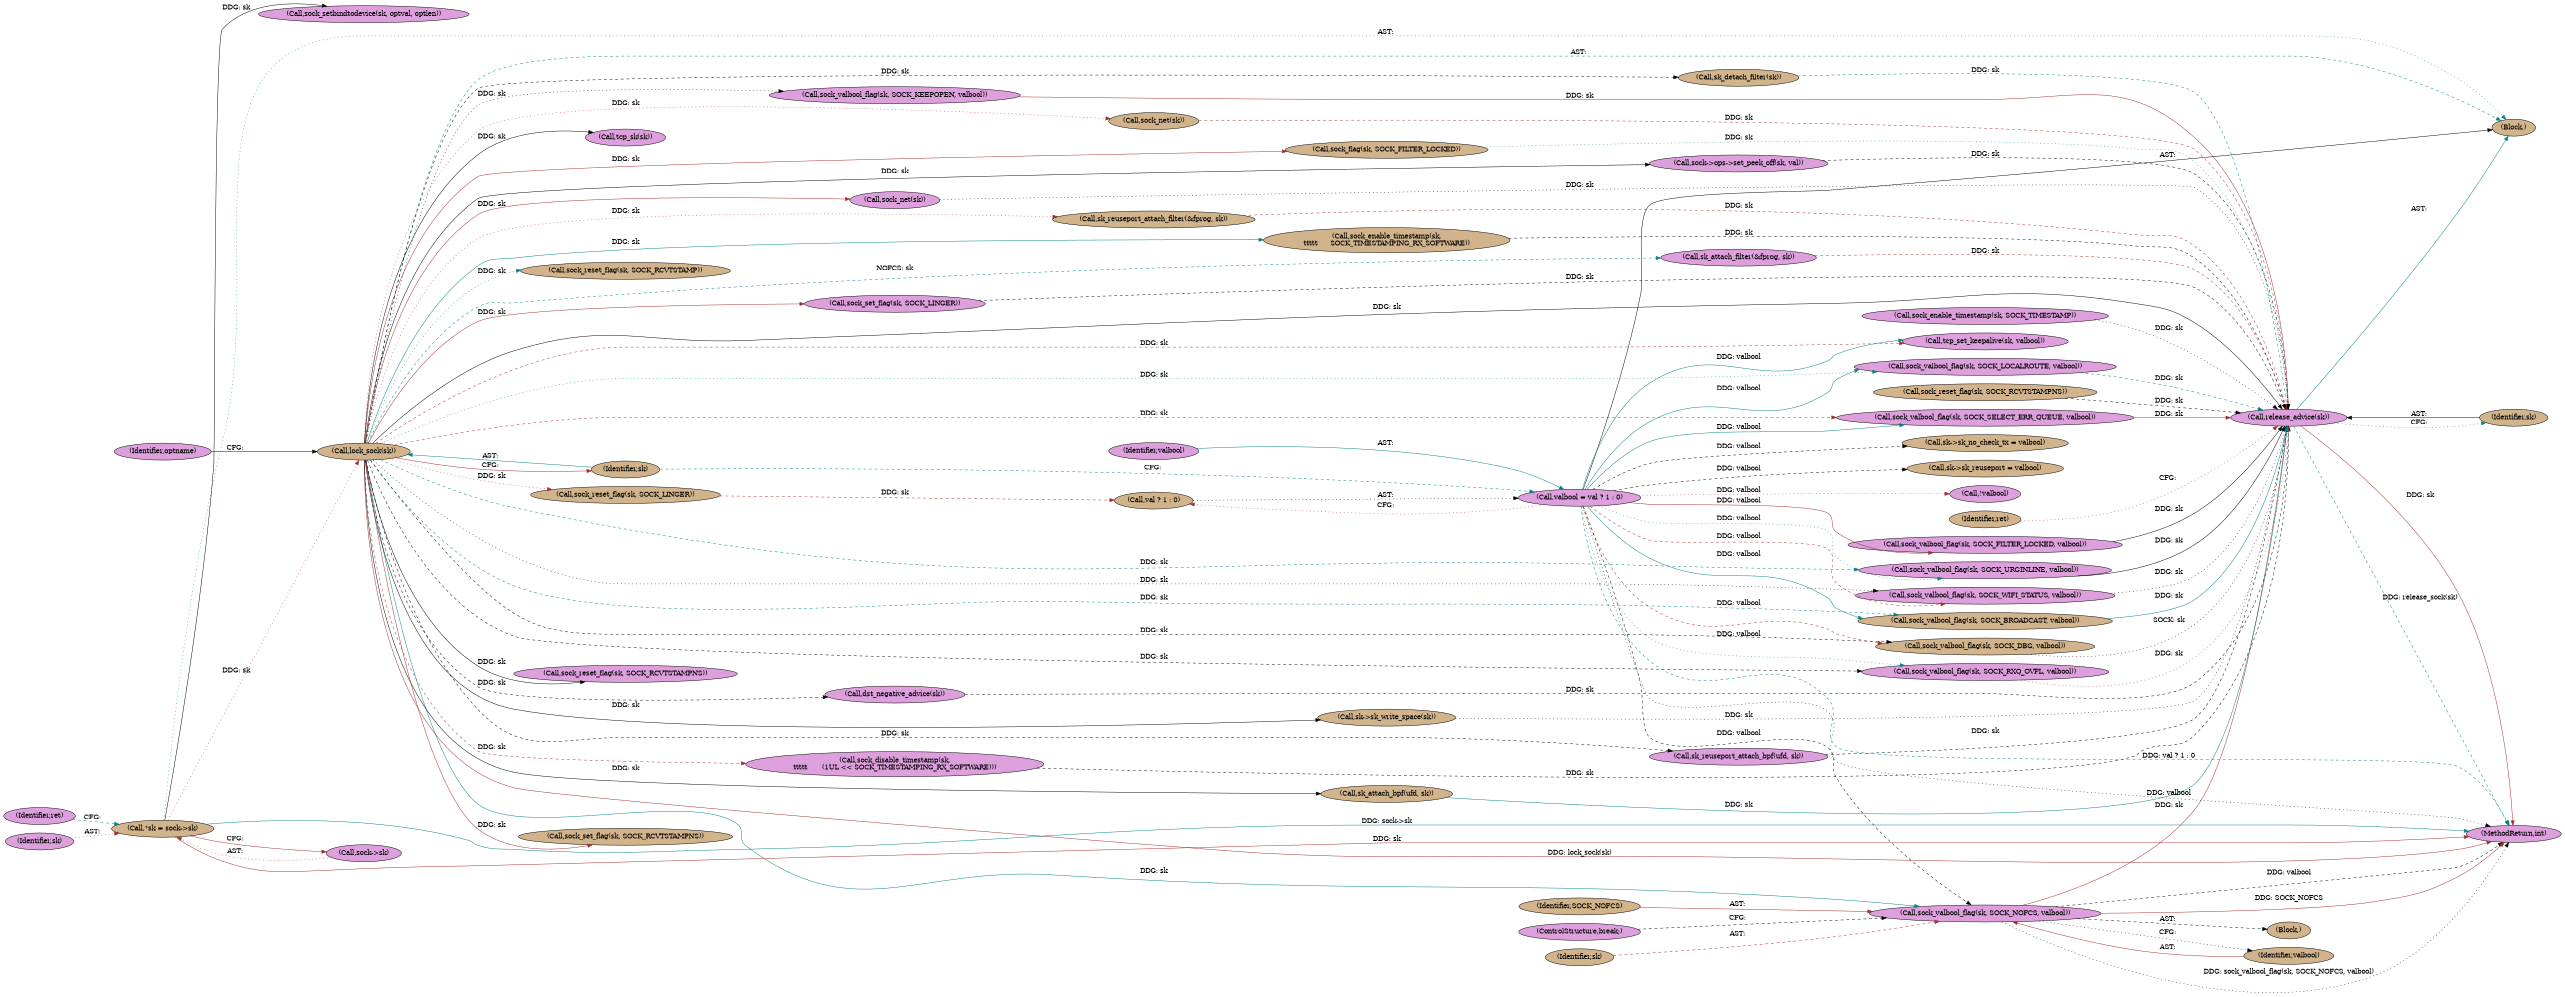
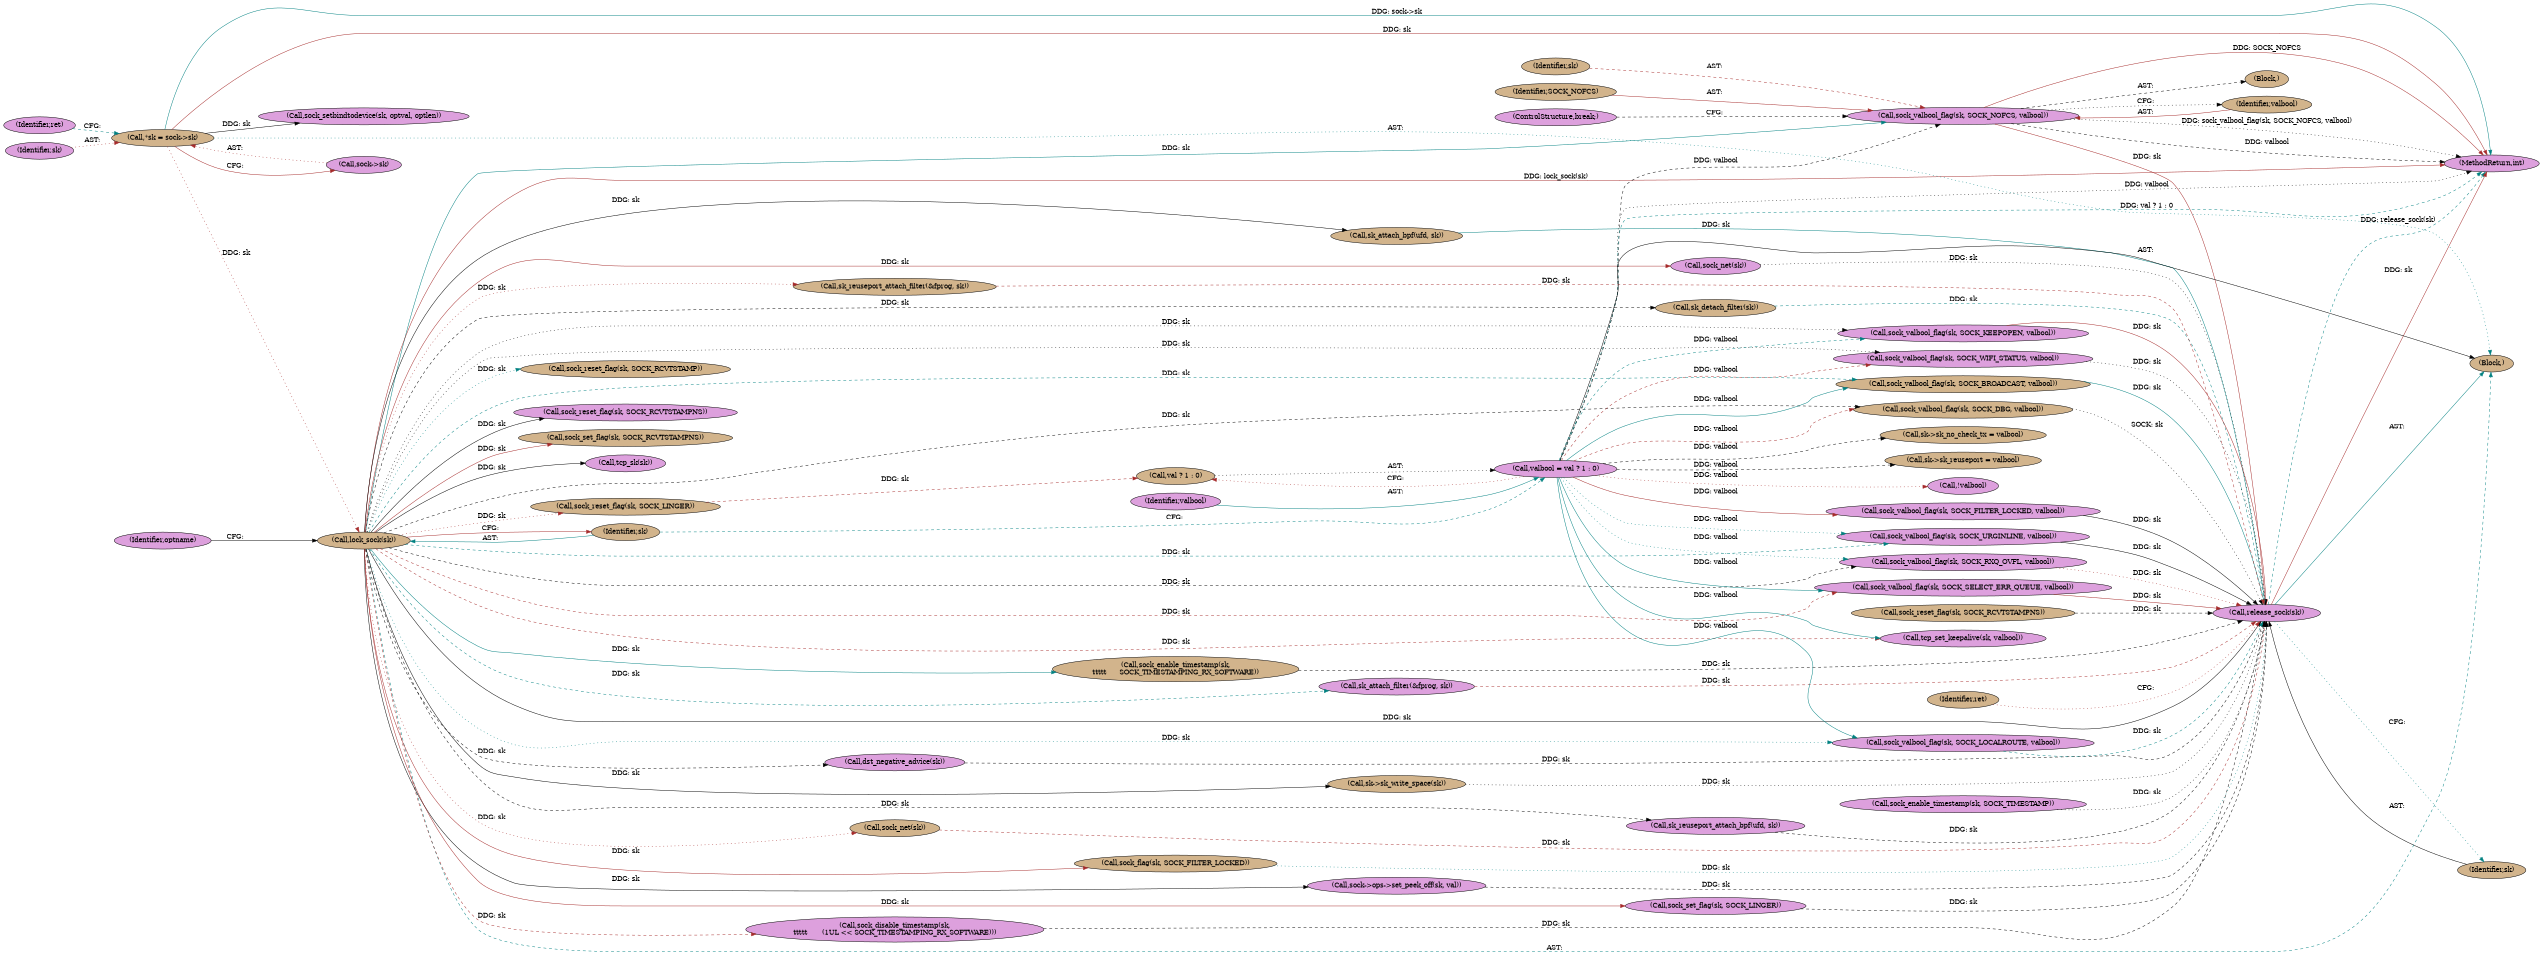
(895, 269) -> (626, 674)
none -> (1684, 354)
(2289, 418) -> (2267, 613)
